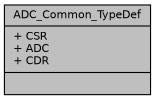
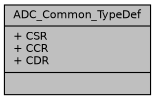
(32, 49) -> (31, 49)
